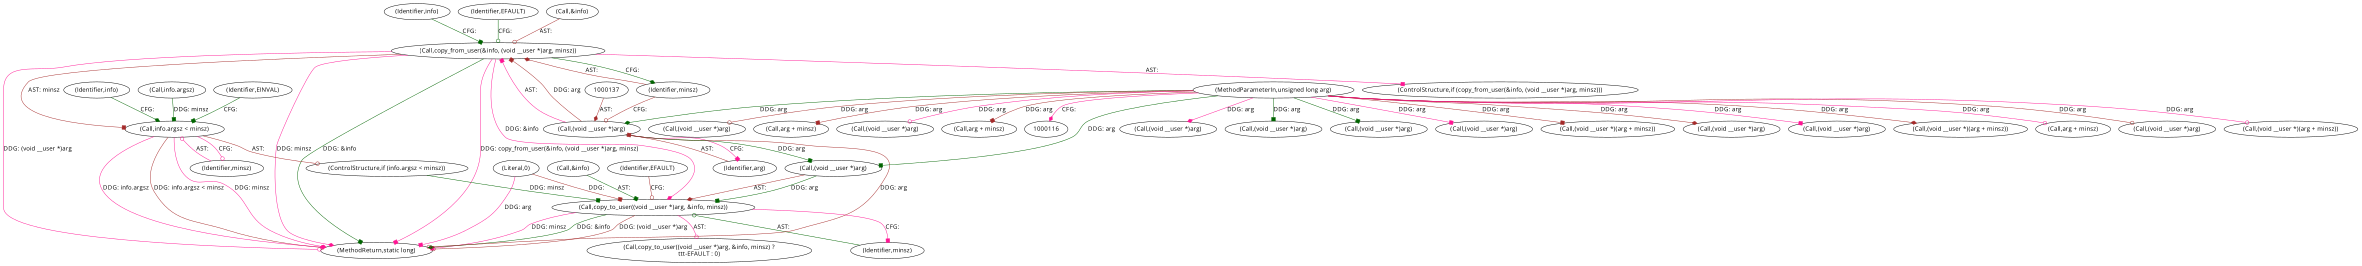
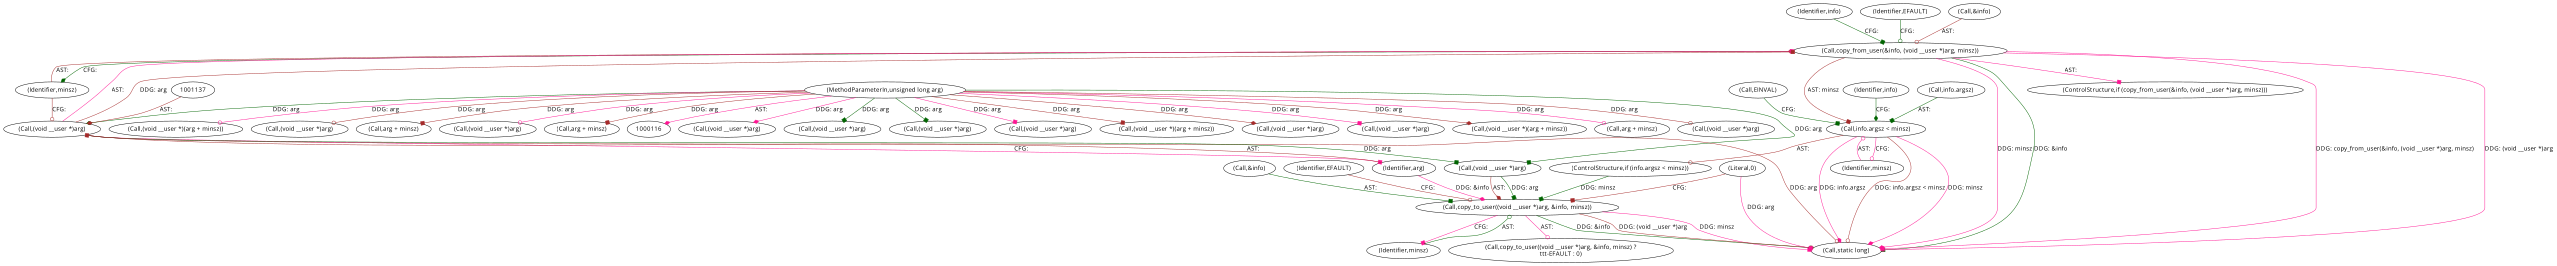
(253, 90) -> (1758, 90)
(607, 90) -> (193, 90)
(191, 110) -> (1926, 110)
(1070, 110) -> (762, 110)
(581, 144) -> (1448, 189)
(598, 188) -> (1680, 188)
(377, 251) -> (1846, 251)
